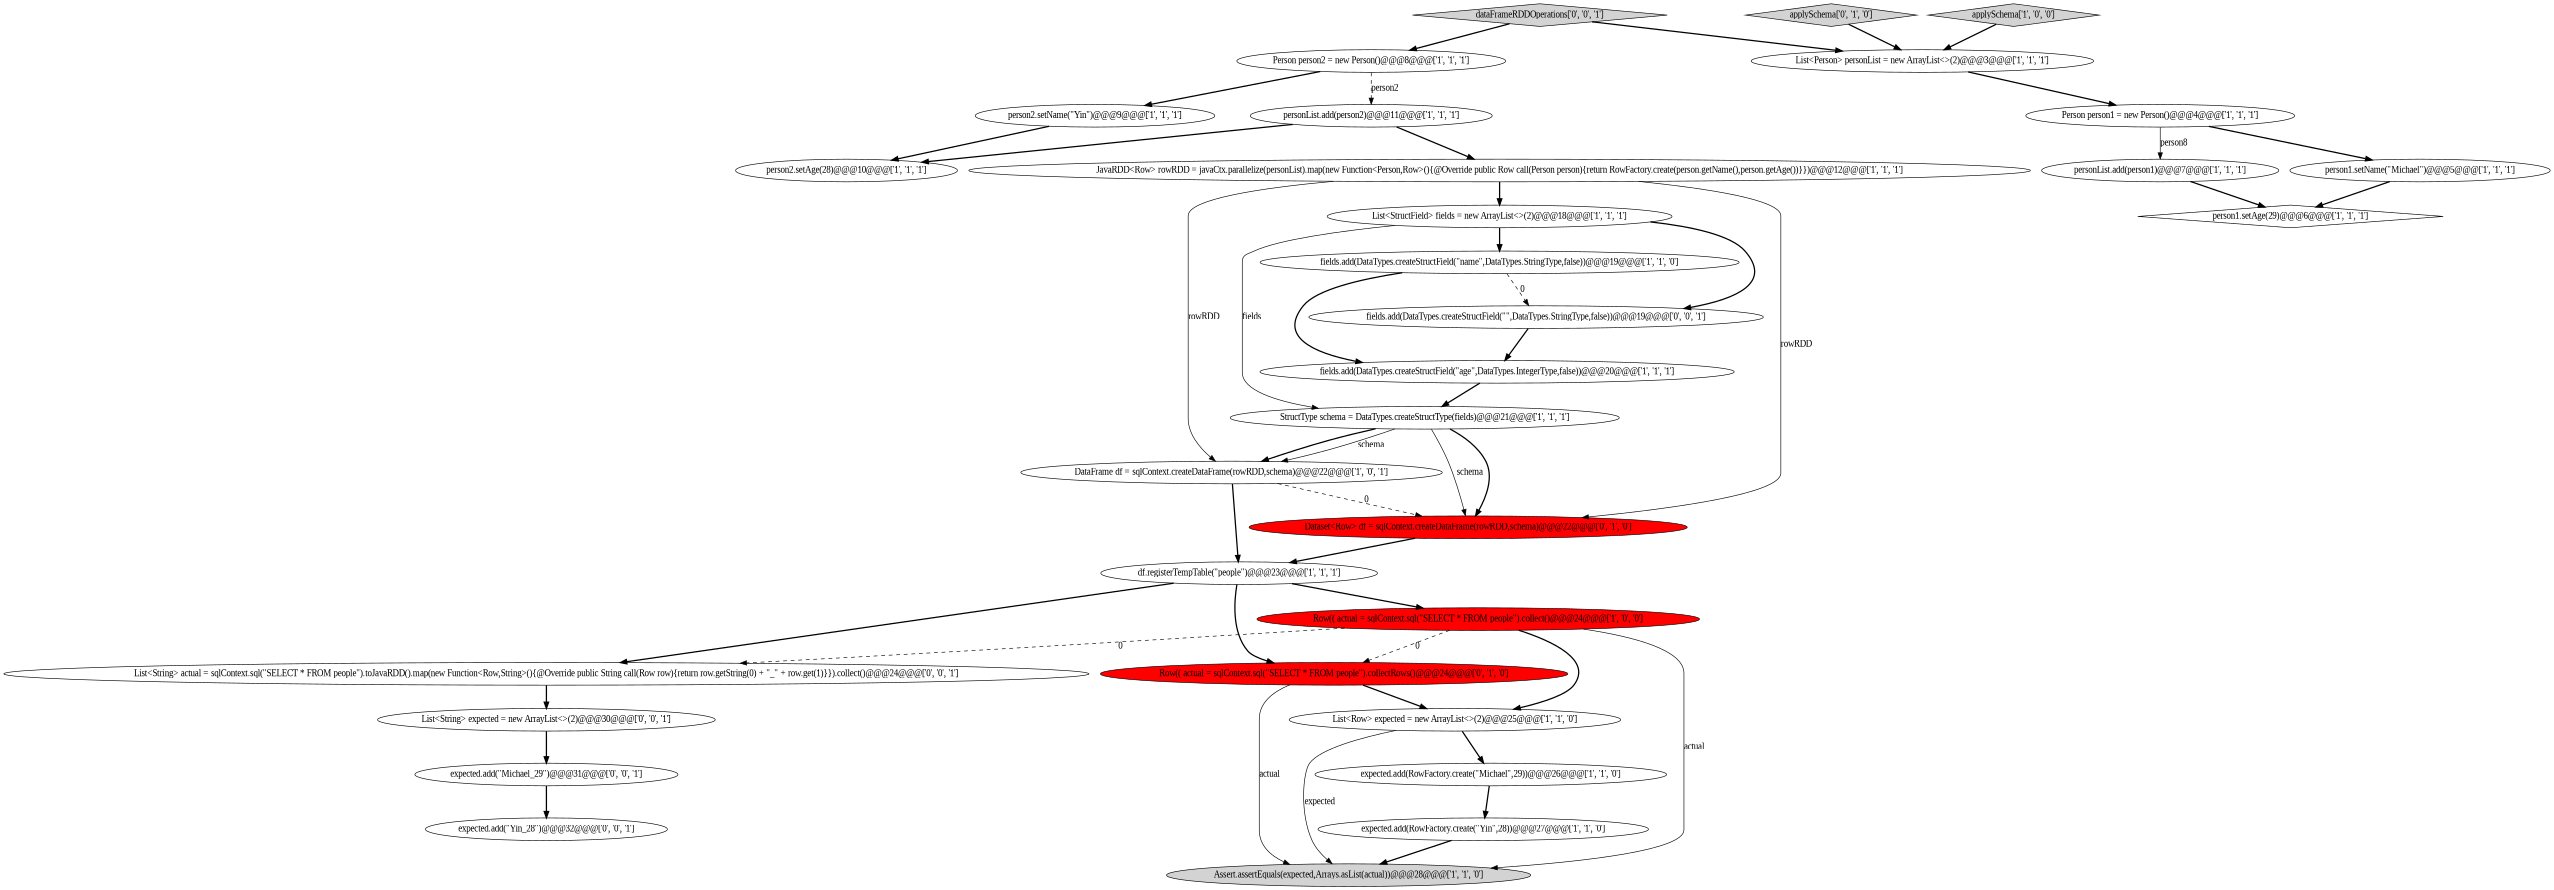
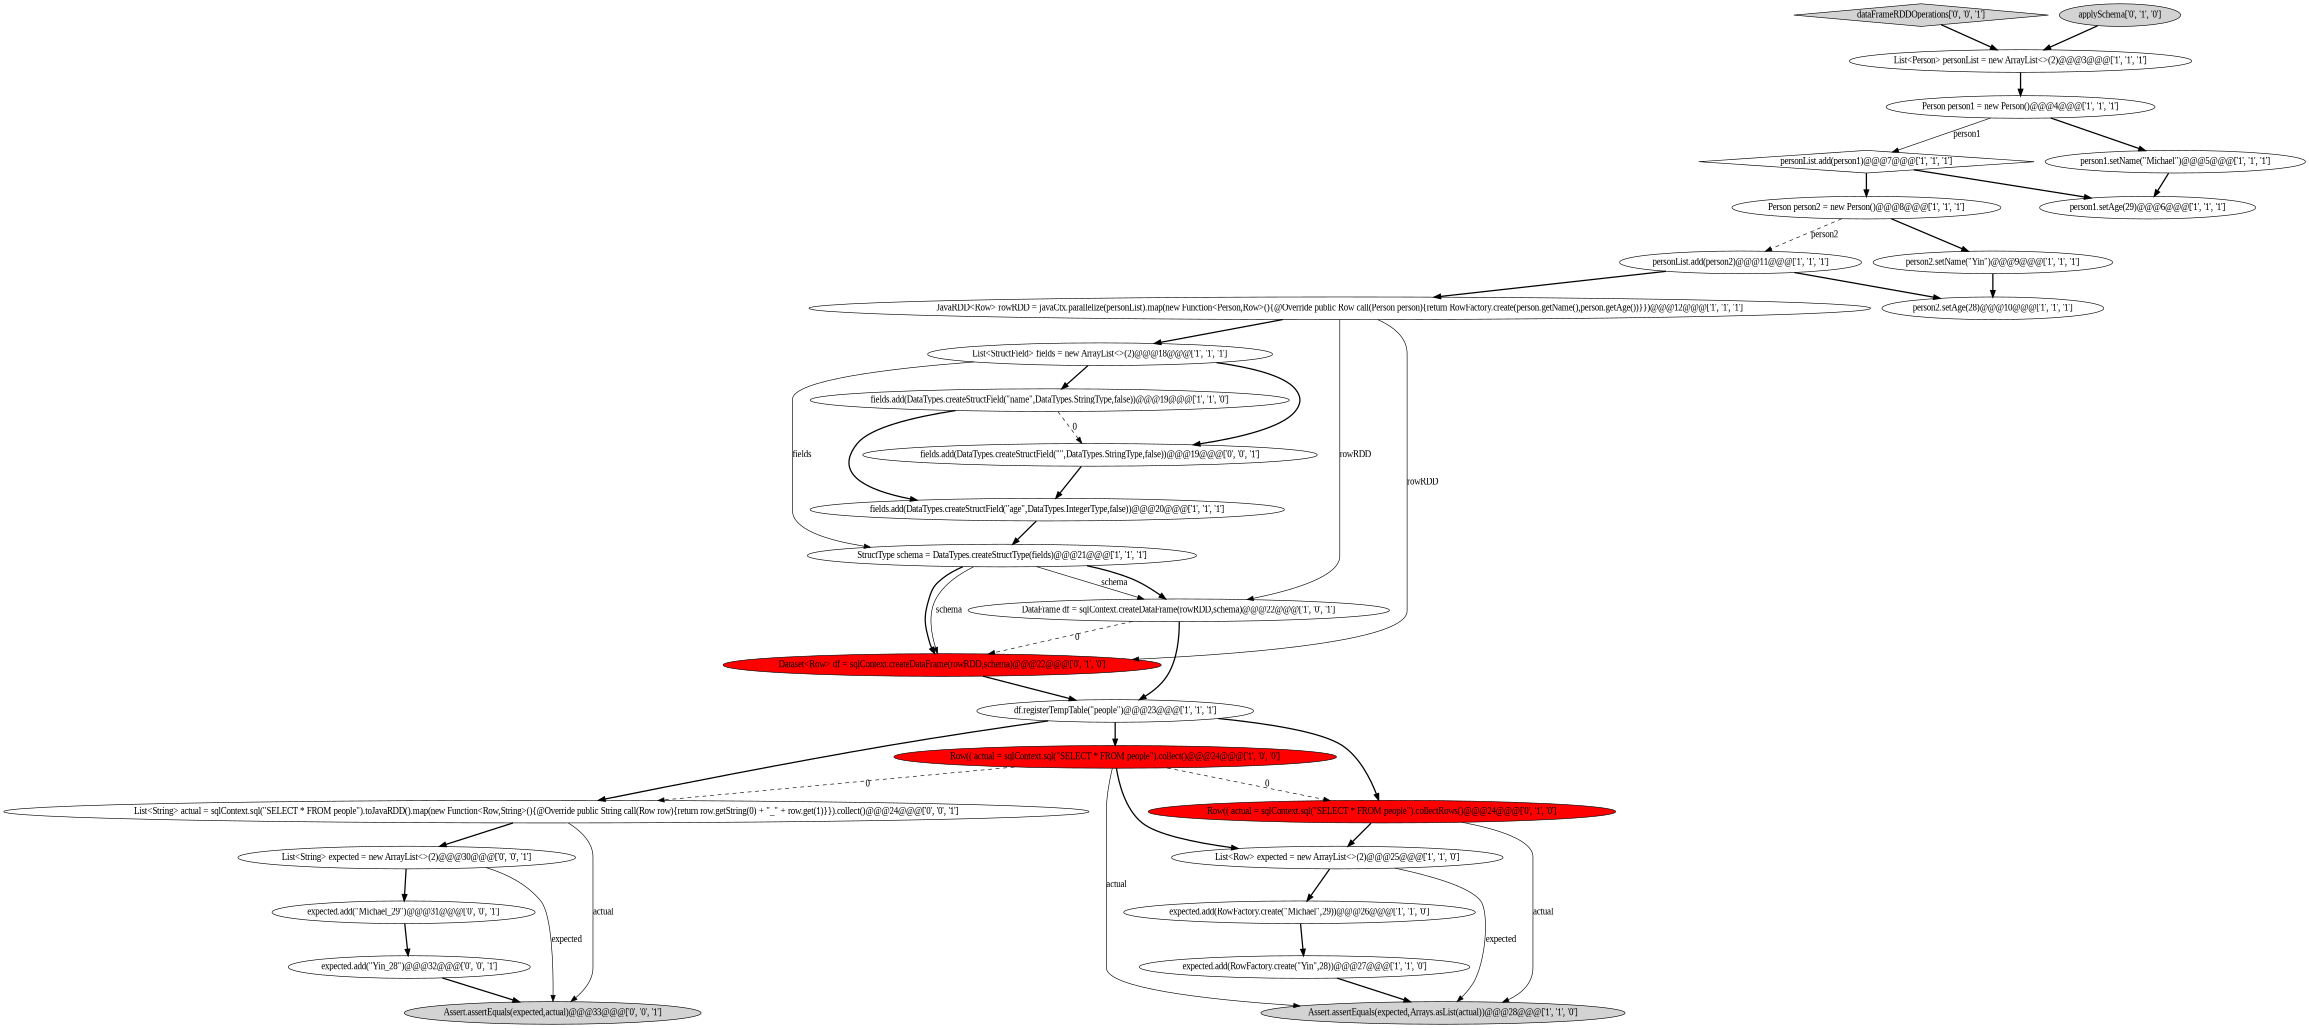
(1831, 15) -> (2120, 15)
(2014, 15) -> none
(1463, 36) -> (1866, 182)
(2174, 143) -> (1967, 134)
(2160, 171) -> (1866, 162)
(2290, 216) -> (2148, 208)
none -> (553, 1013)
